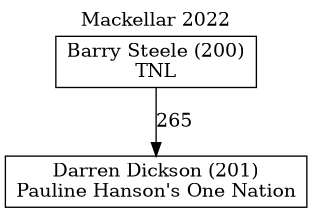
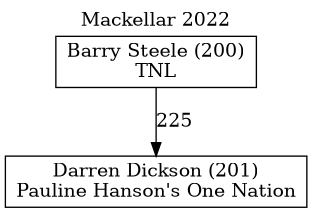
(175, 122) -> (175, 122)
